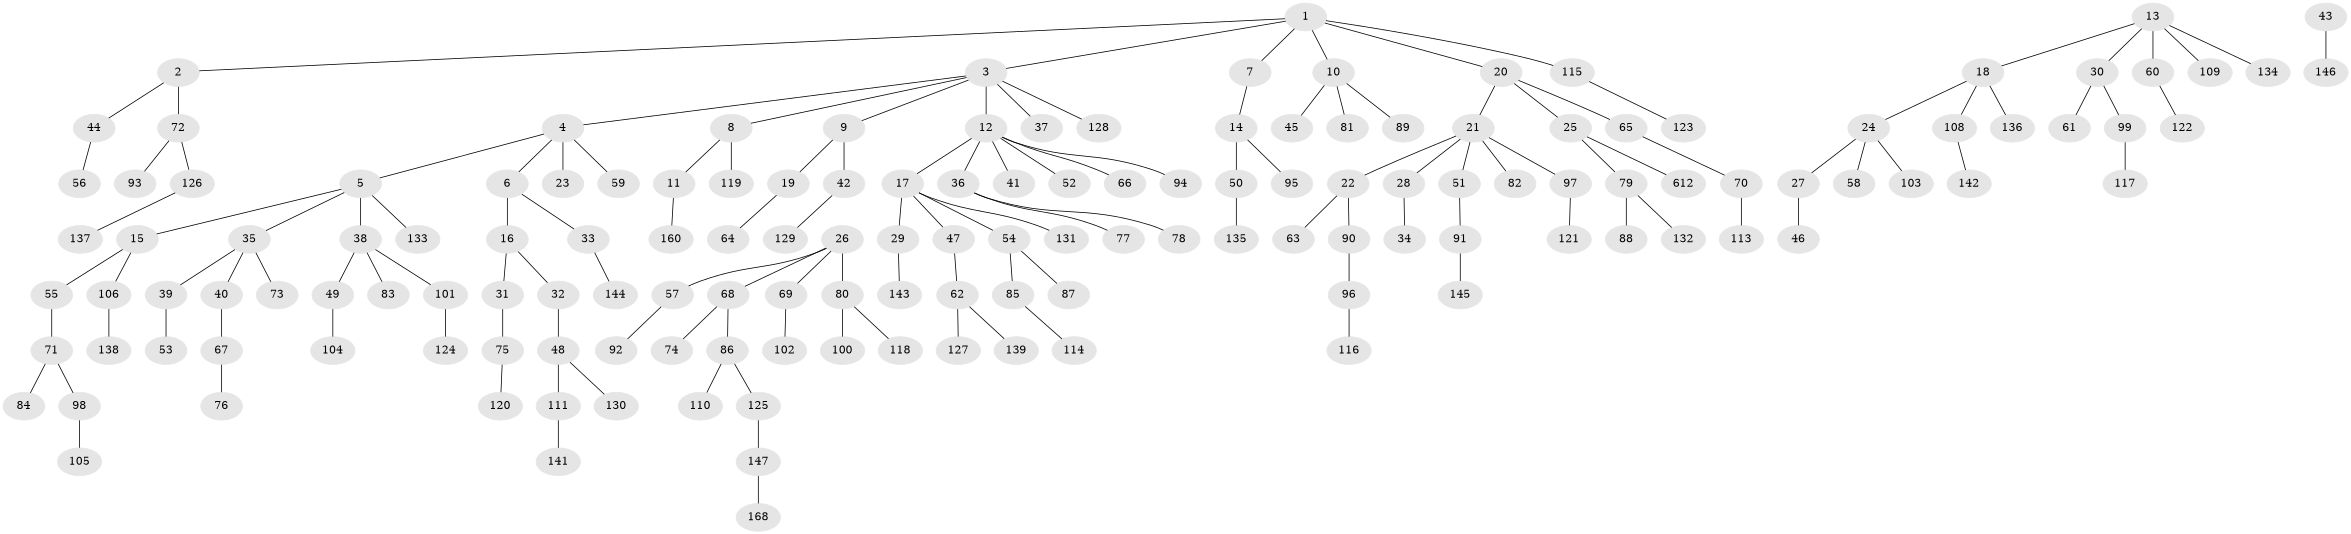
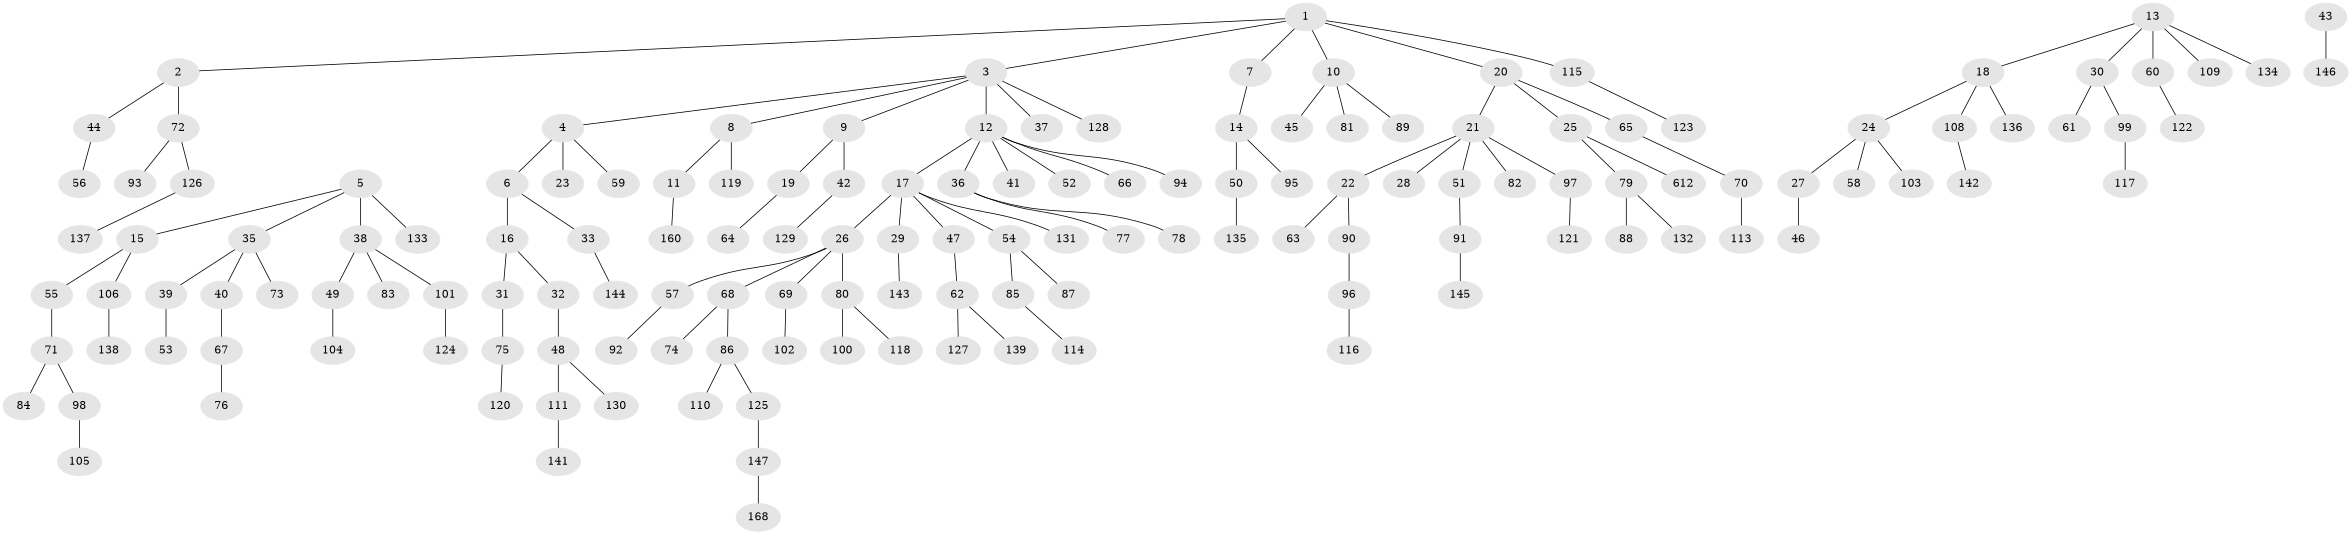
(462, 156) -> none
none -> (873, 212)
(1405, 239) -> none
